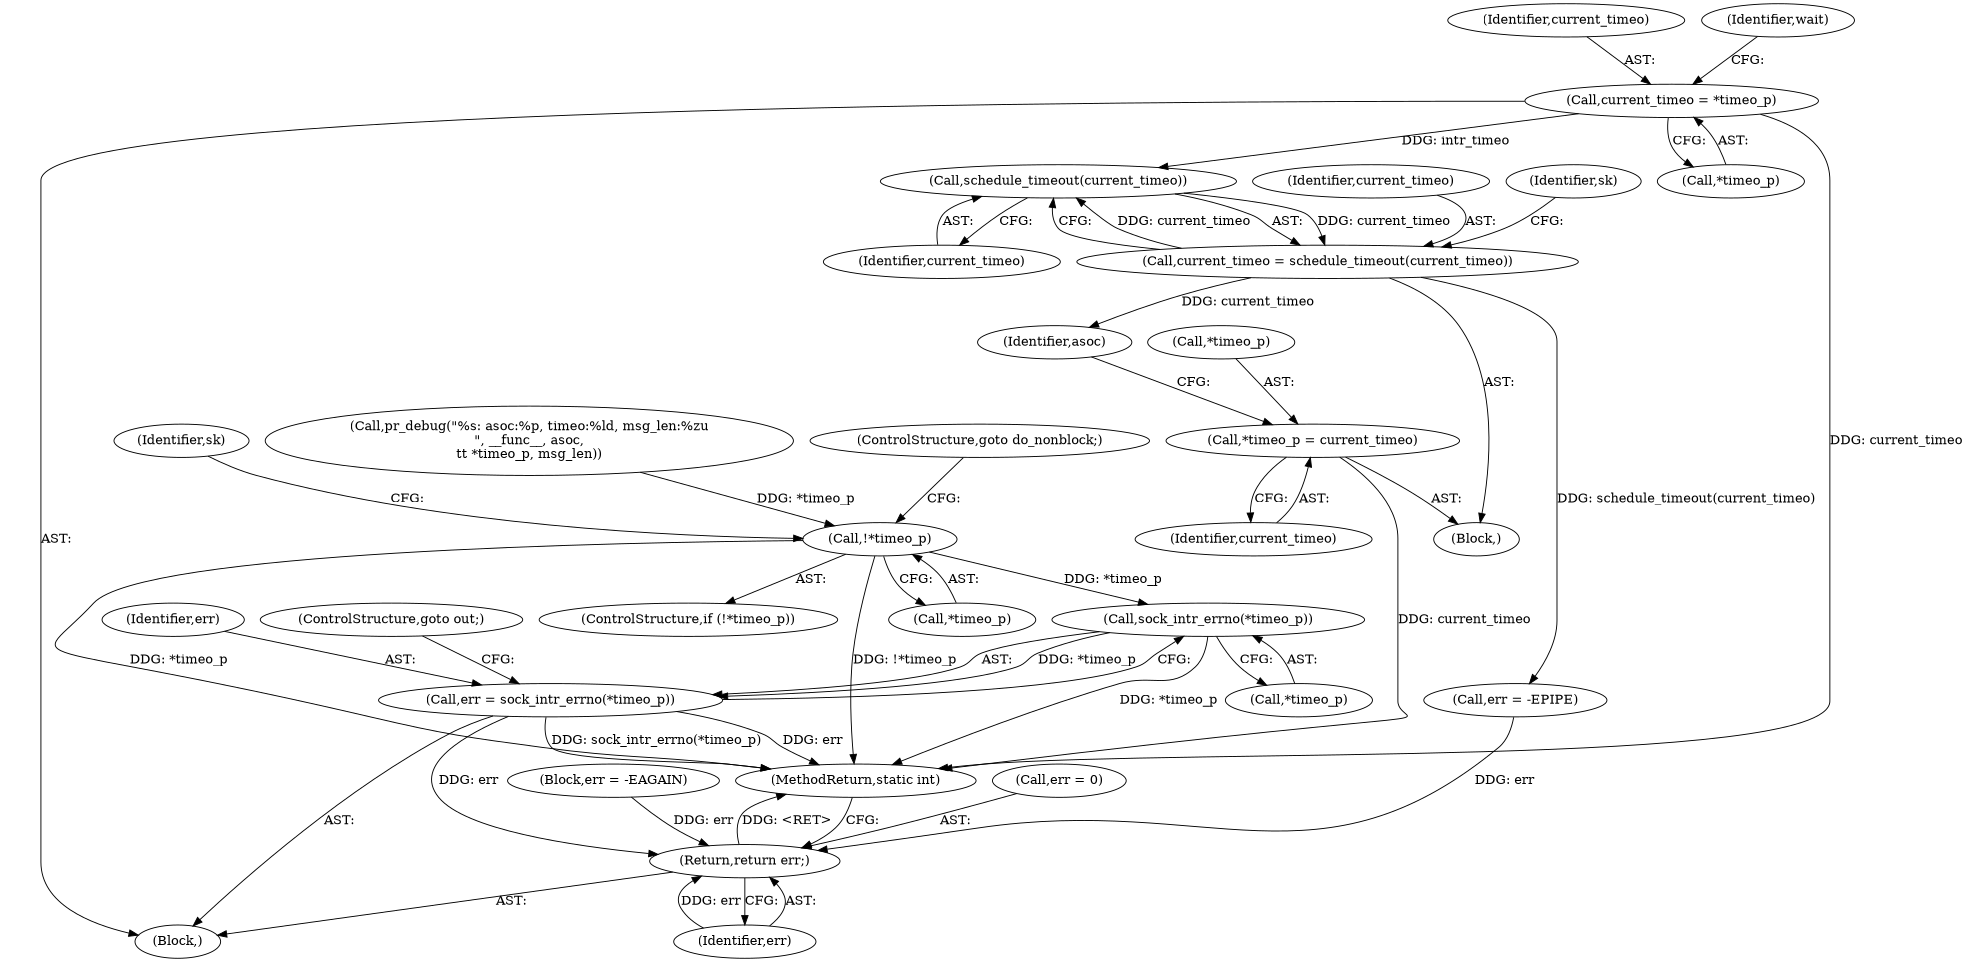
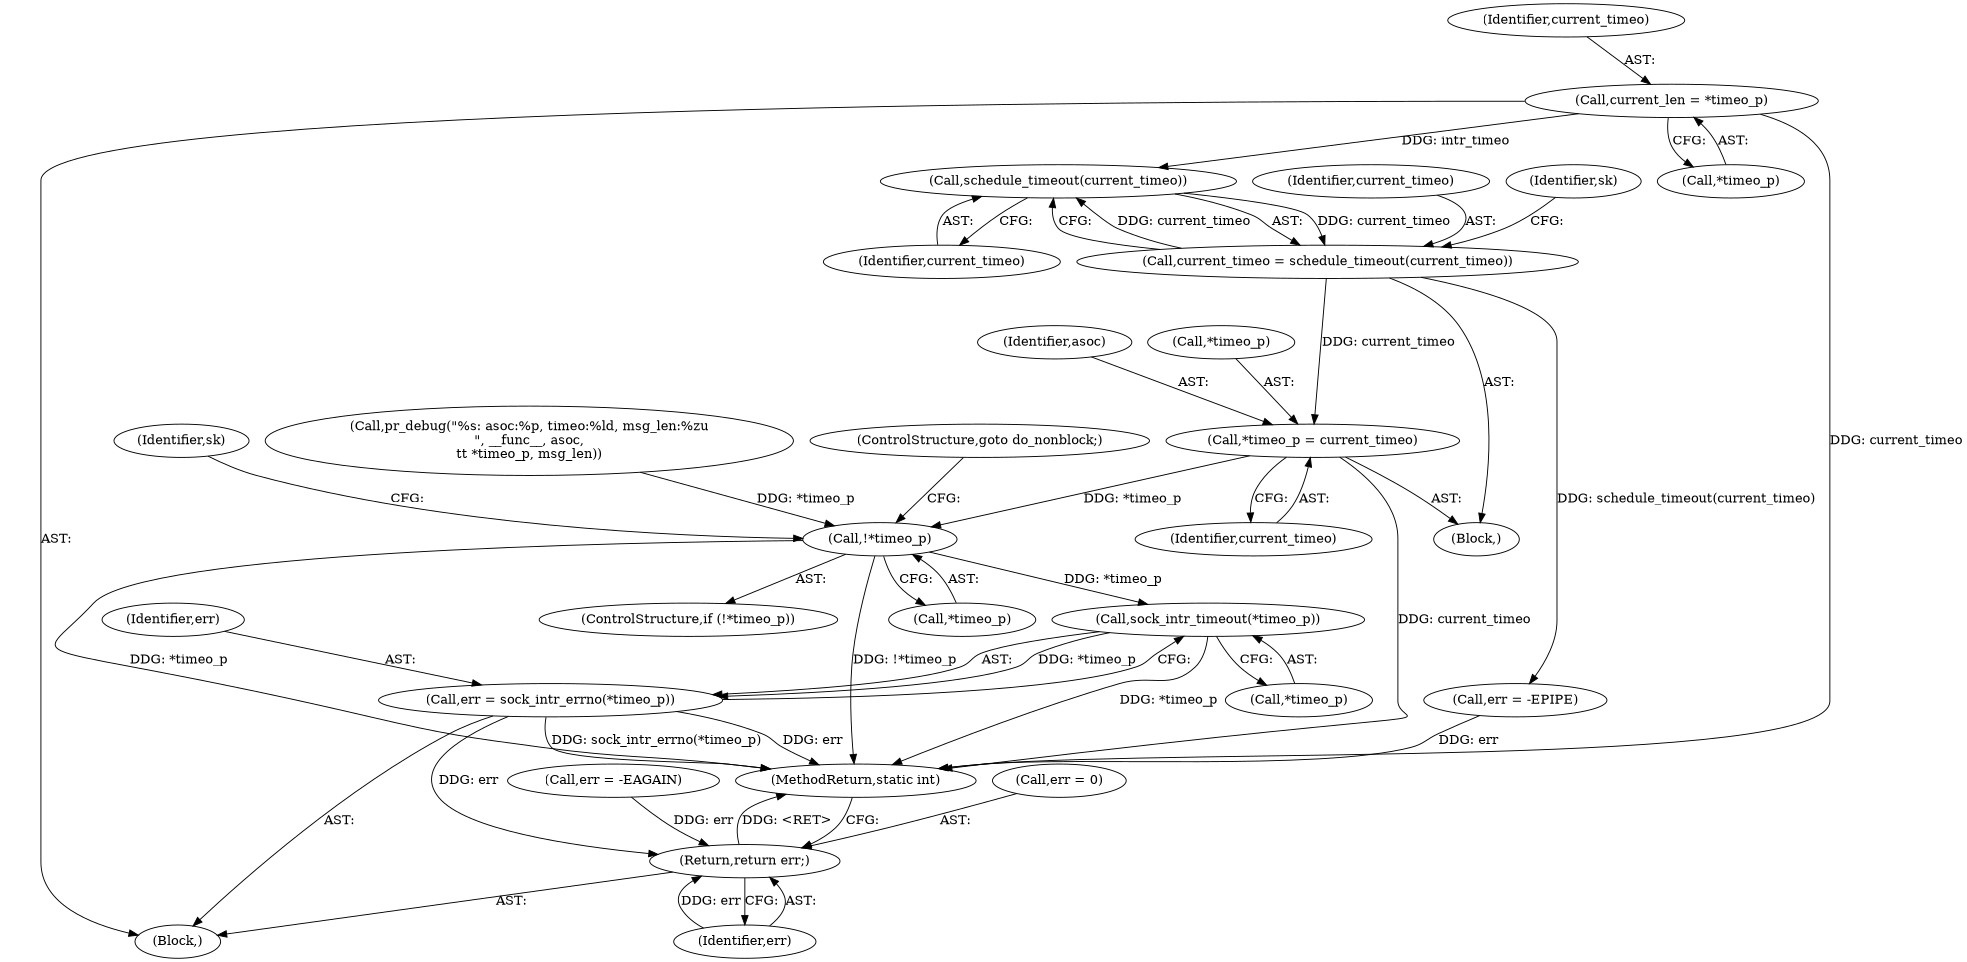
(1778, 20) -> none
(1672, 101) -> (1672, 101)
(1173, 298) -> (1321, 347)
(1196, 383) -> (1196, 383)
none -> (1095, 490)
(391, 620) -> none
(1208, 620) -> (1208, 620)
(613, 781) -> (613, 781)
(1189, 826) -> (1218, 762)
